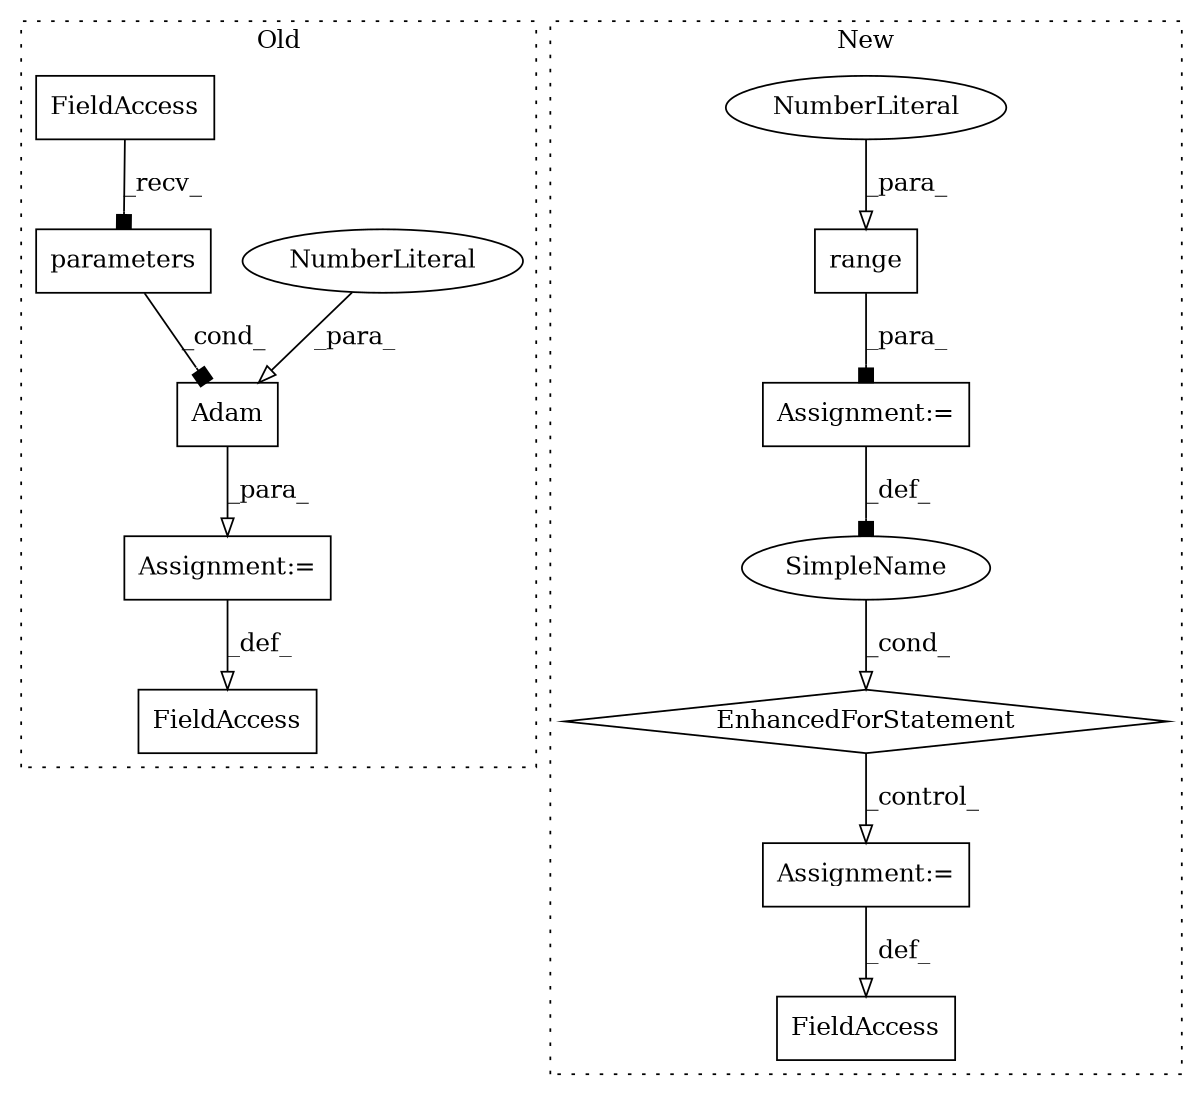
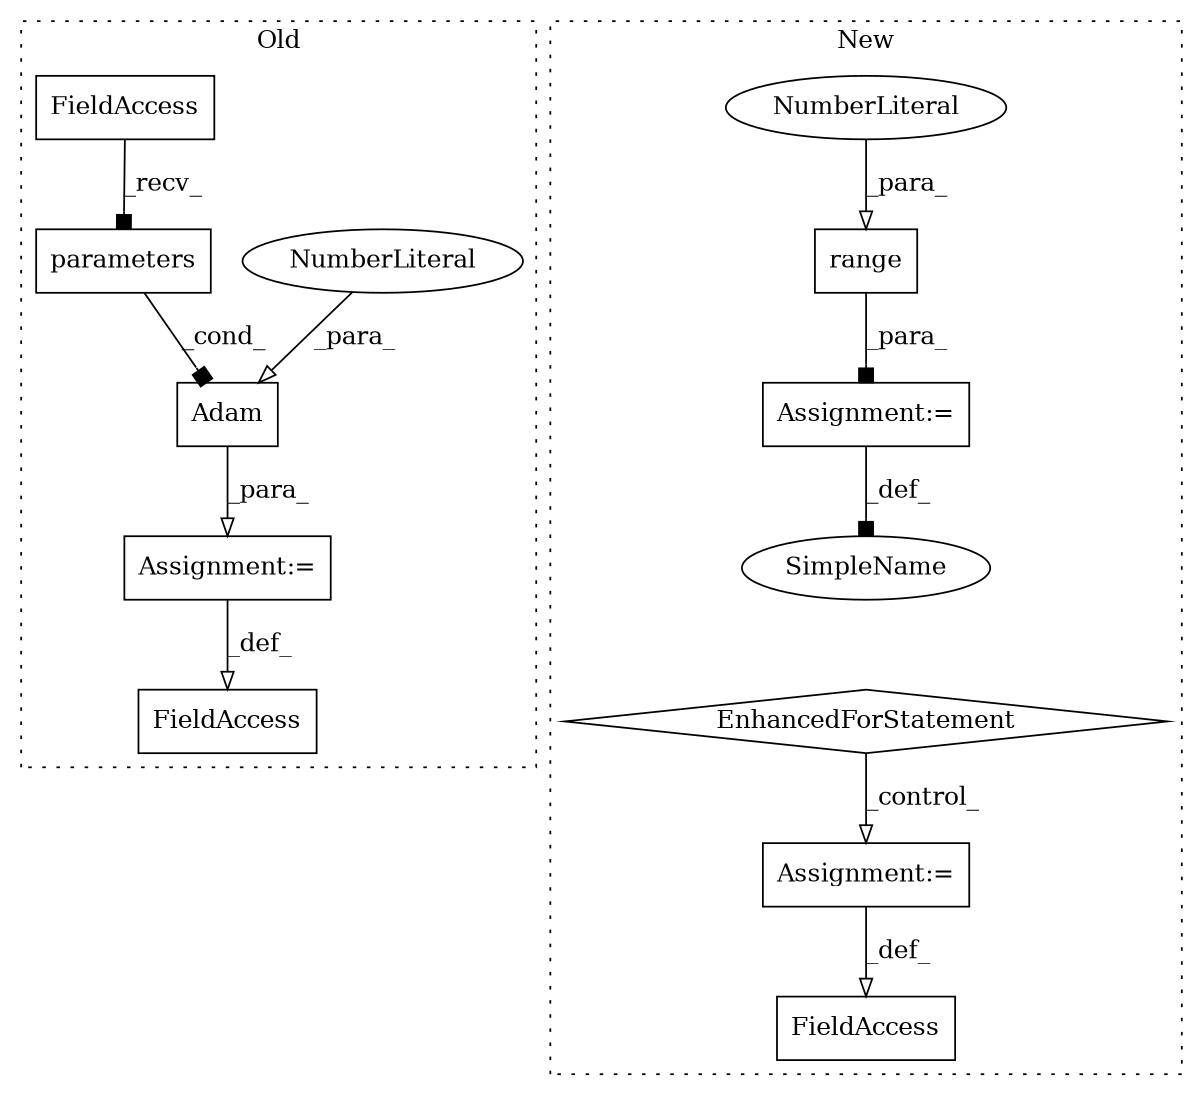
(866, 636) -> none
